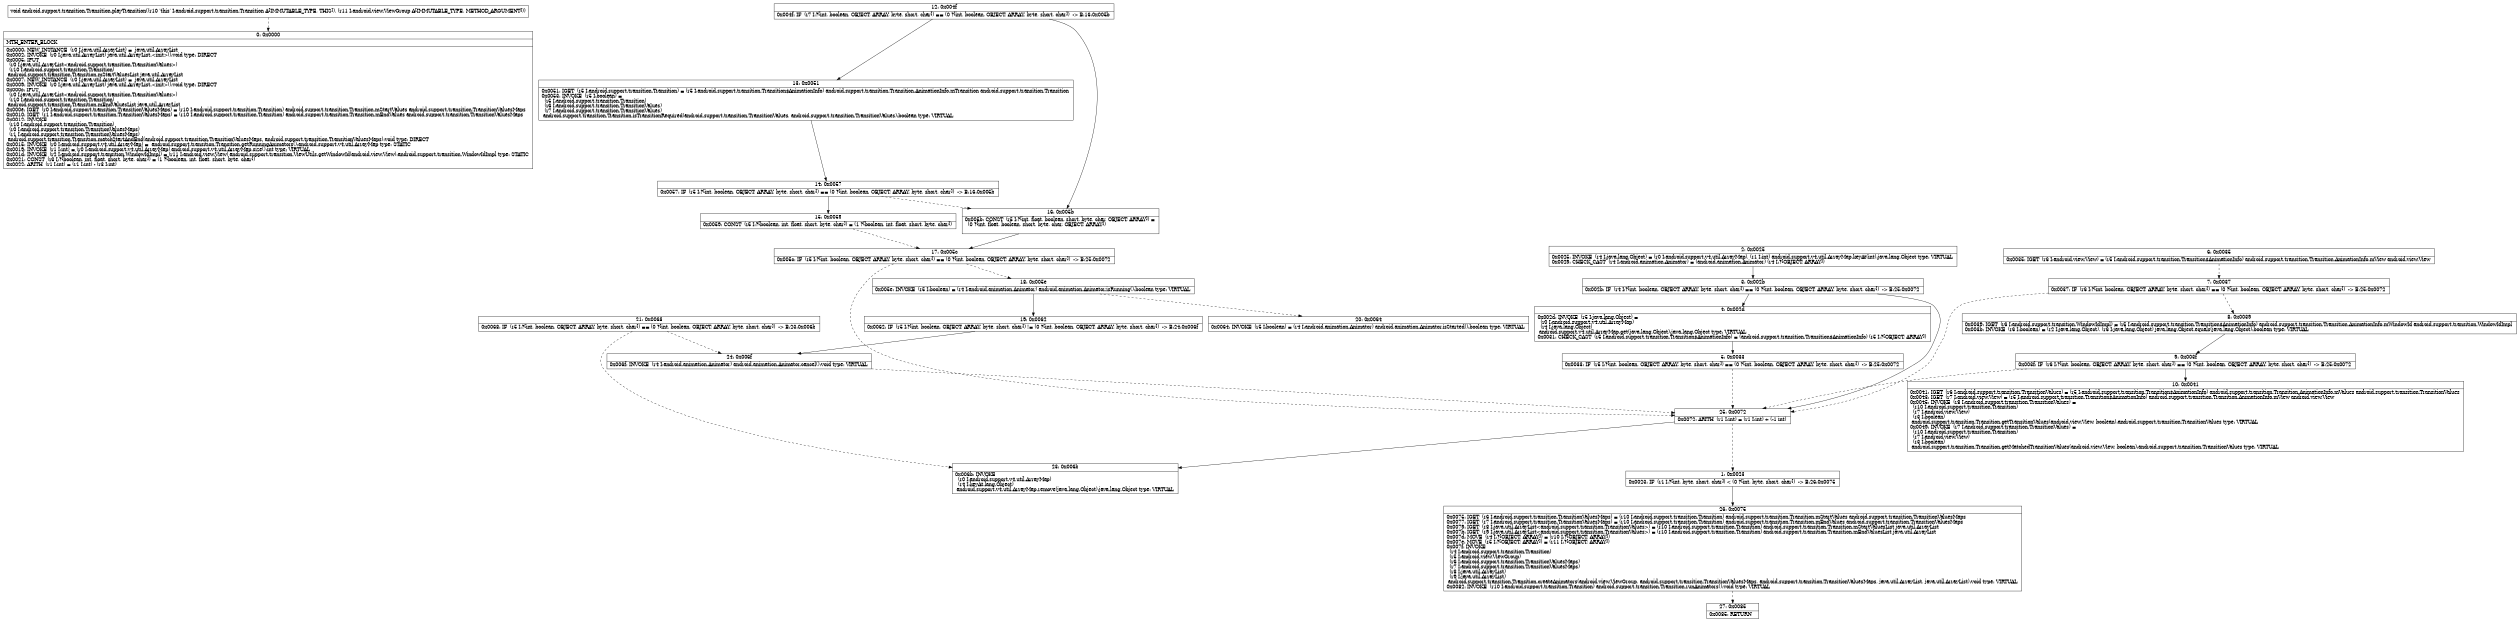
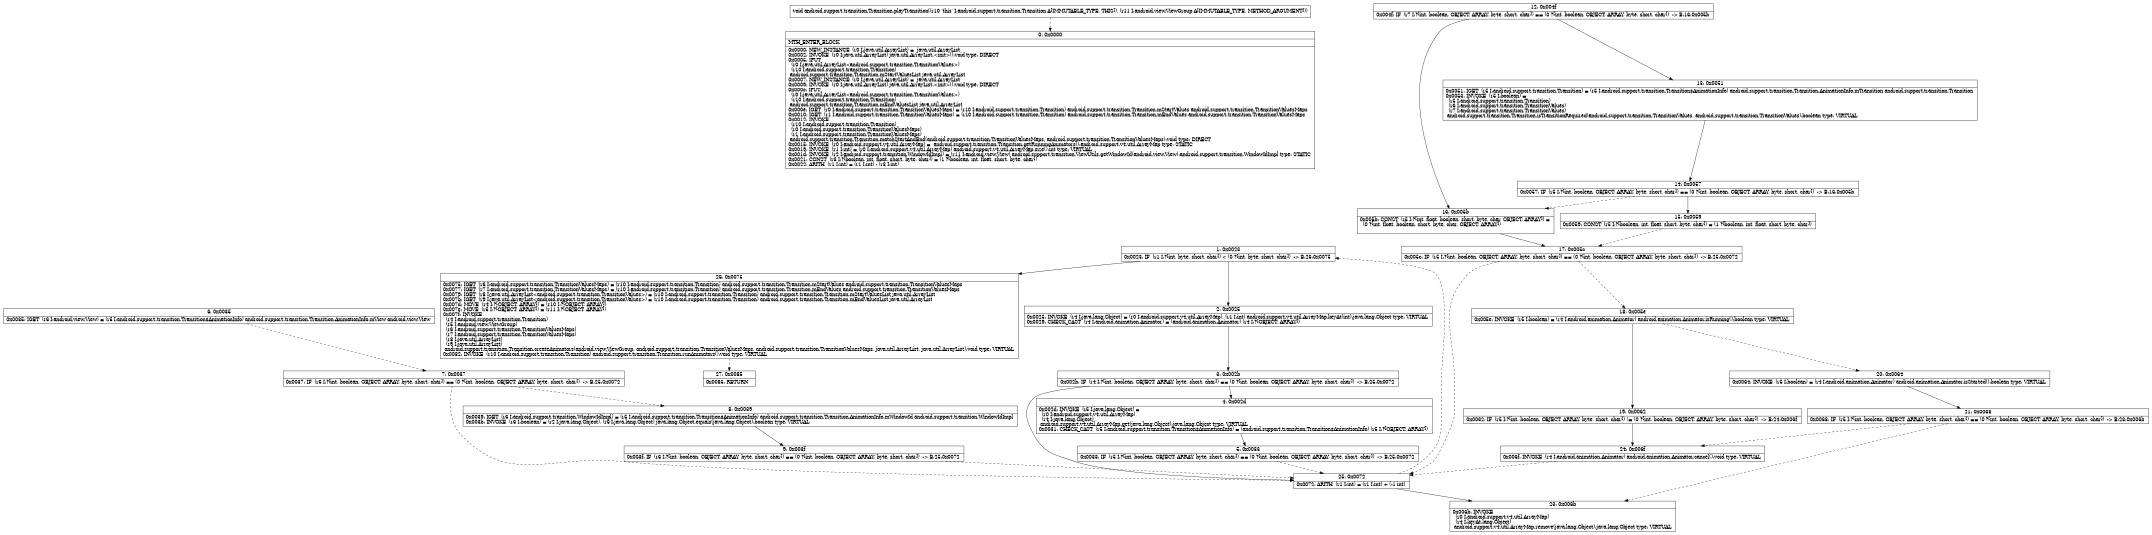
none -> (1228, 282)
none -> (1932, 397)
(2186, 416) -> none
